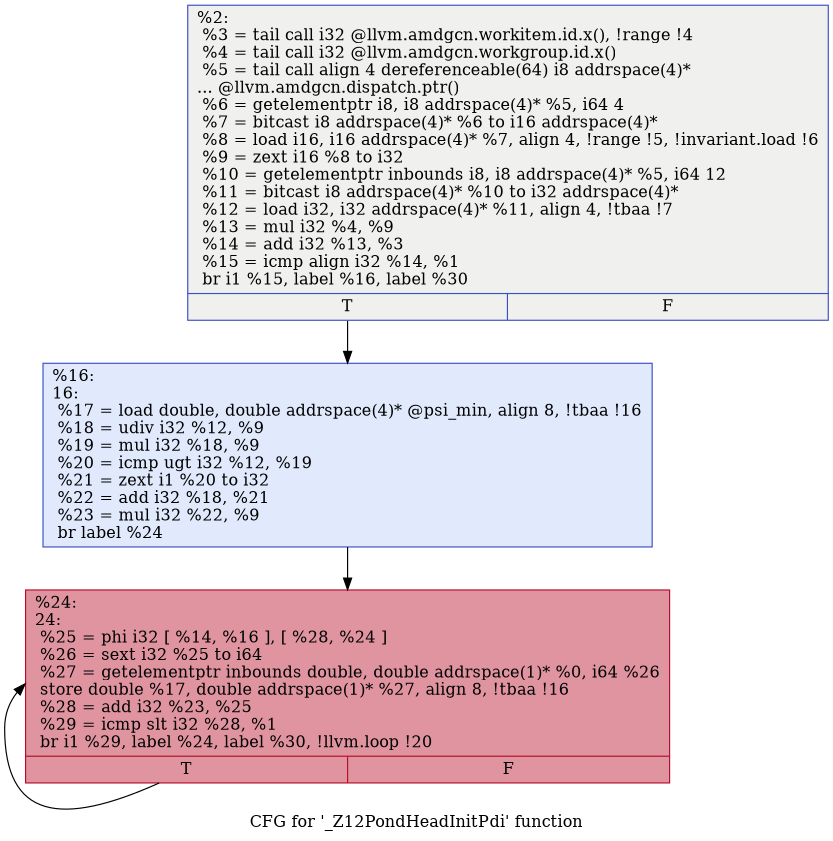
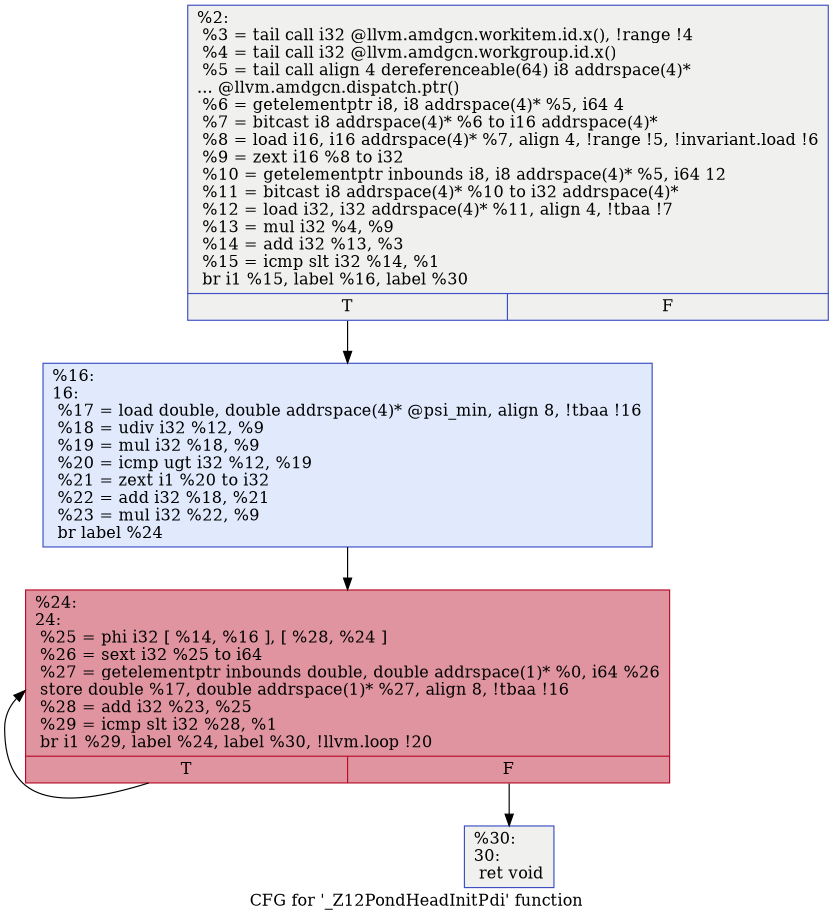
(328, 262) -> (319, 262)
none -> (509, 857)
